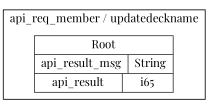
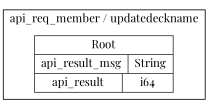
(148, 82) -> (148, 82)
